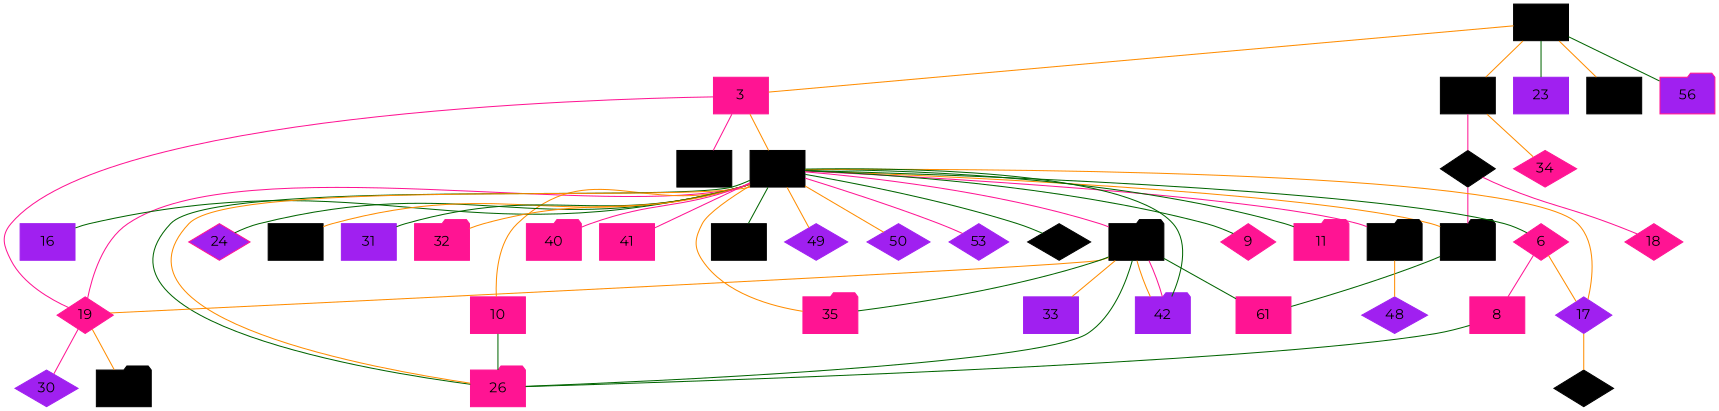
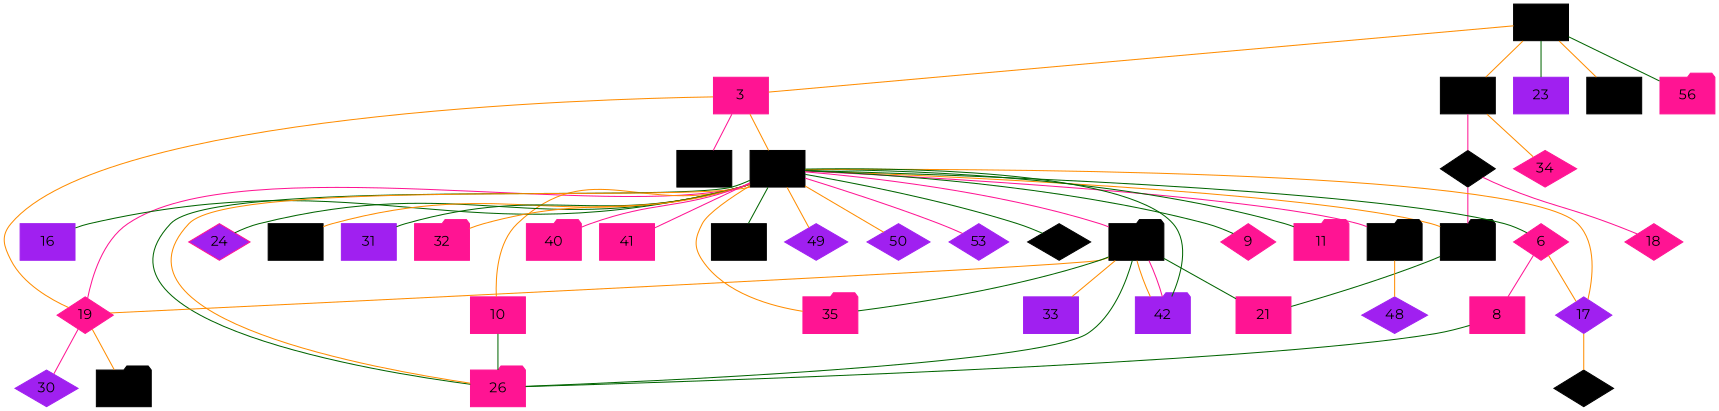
(1687, 96) -> (1687, 96)
(295, 128) -> (295, 128)
(1264, 315) -> (1264, 315)
